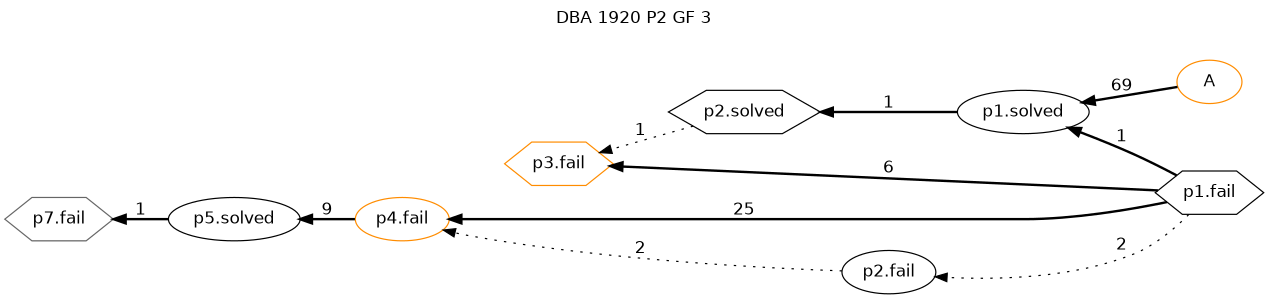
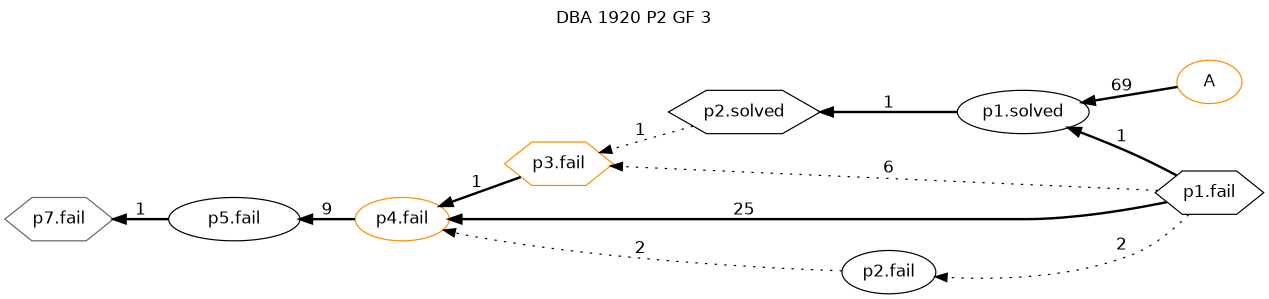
(890, 178) -> (890, 178)
none -> (486, 189)
(234, 219) -> (234, 219)
